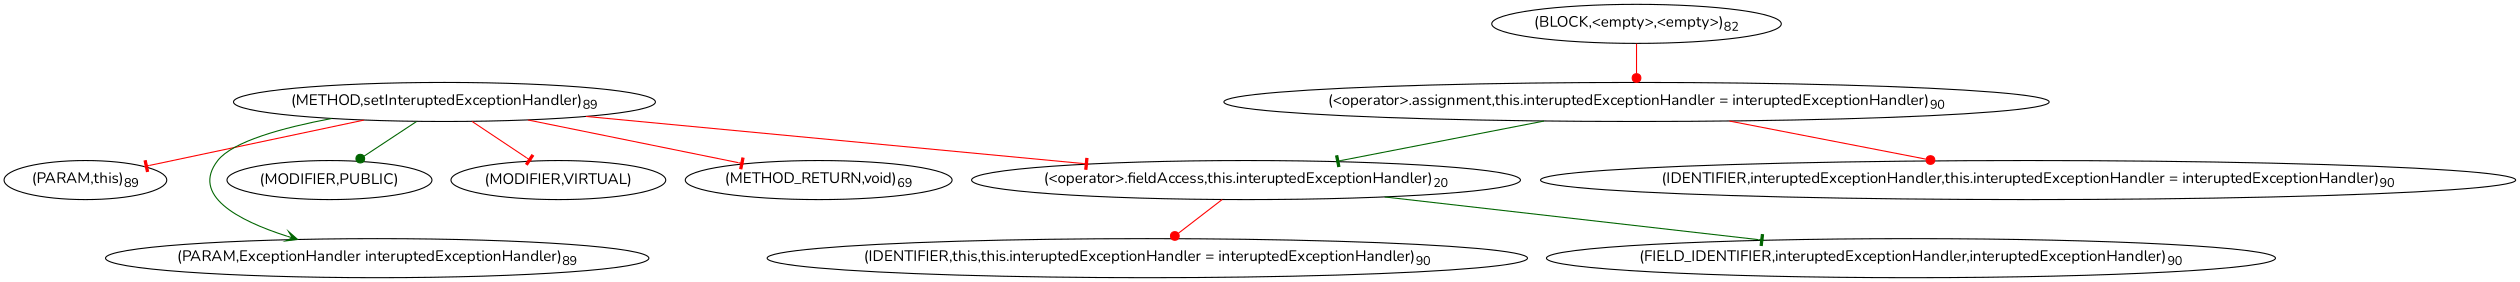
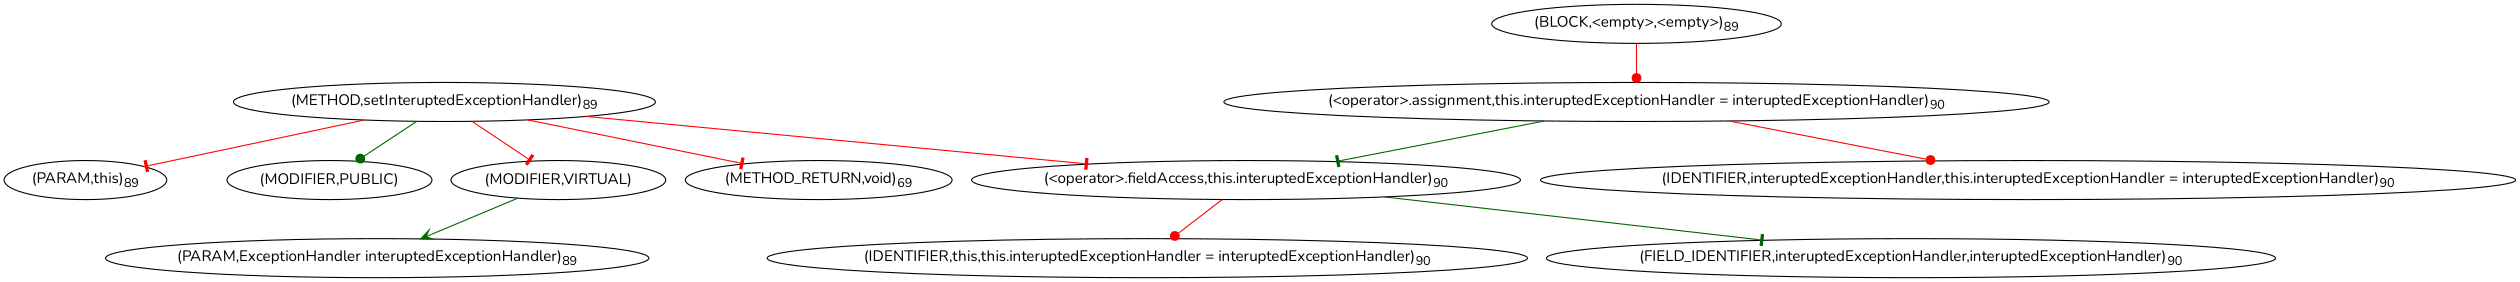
(1731, 22) -> (1731, 22)
(218, 160) -> (474, 216)
(1441, 178) -> (1441, 178)
